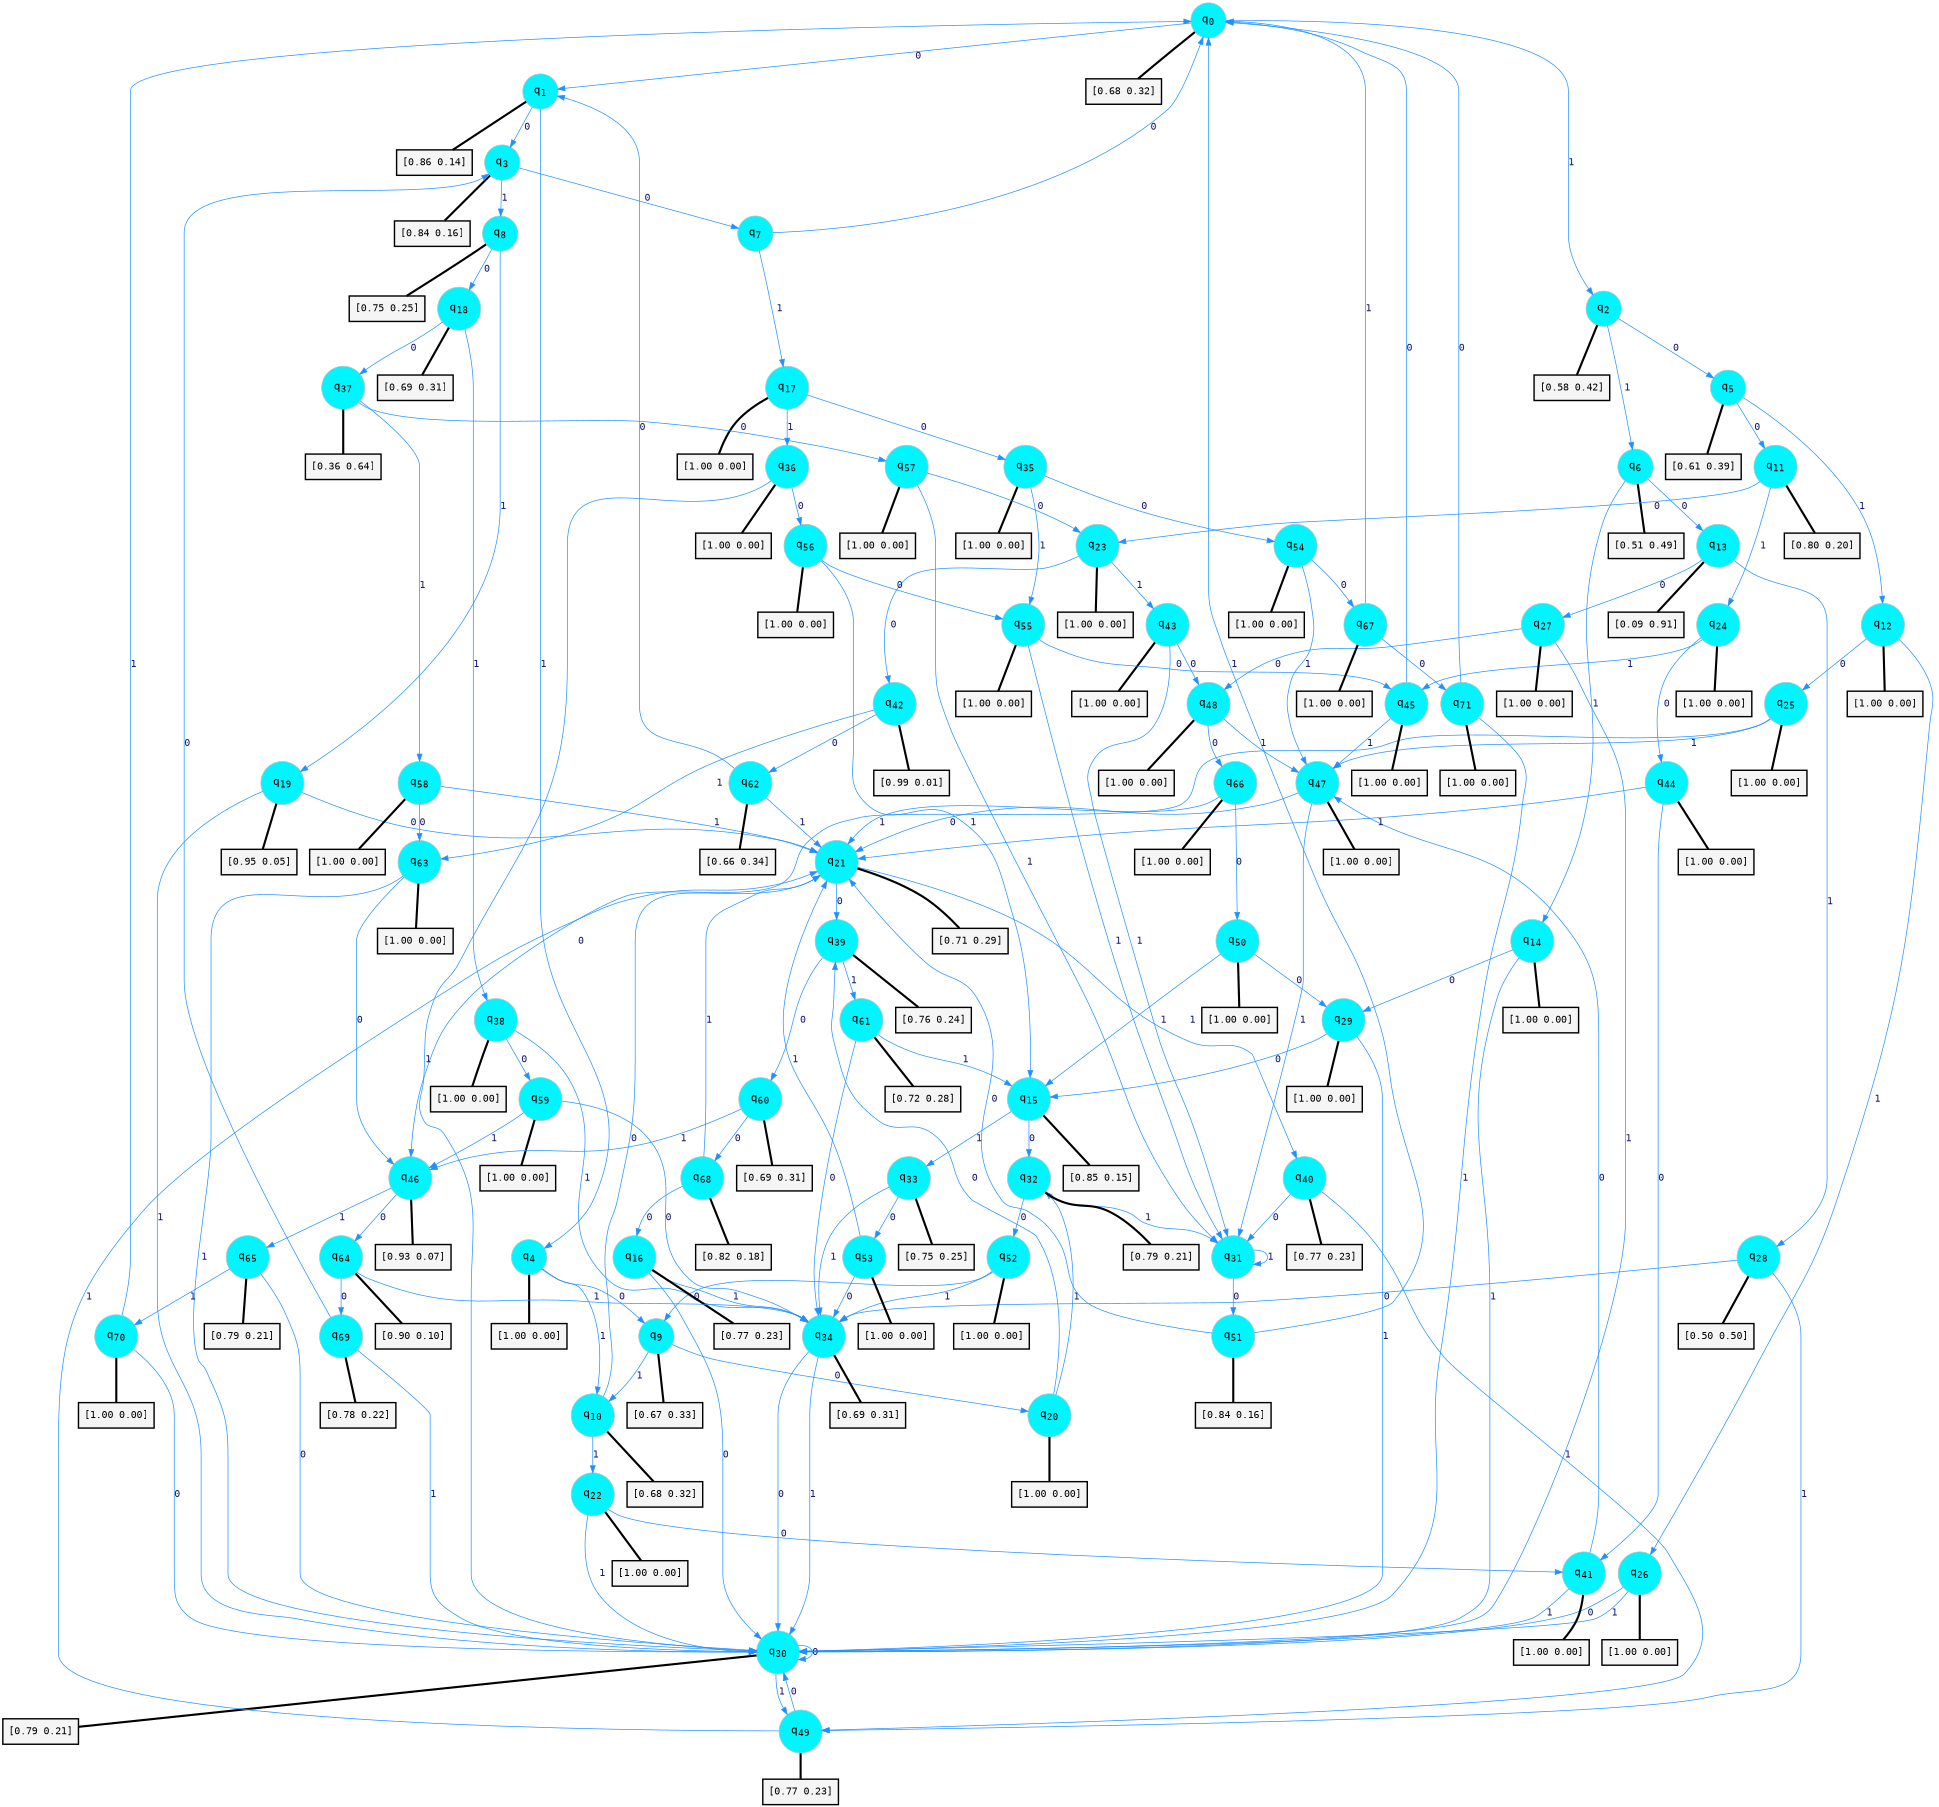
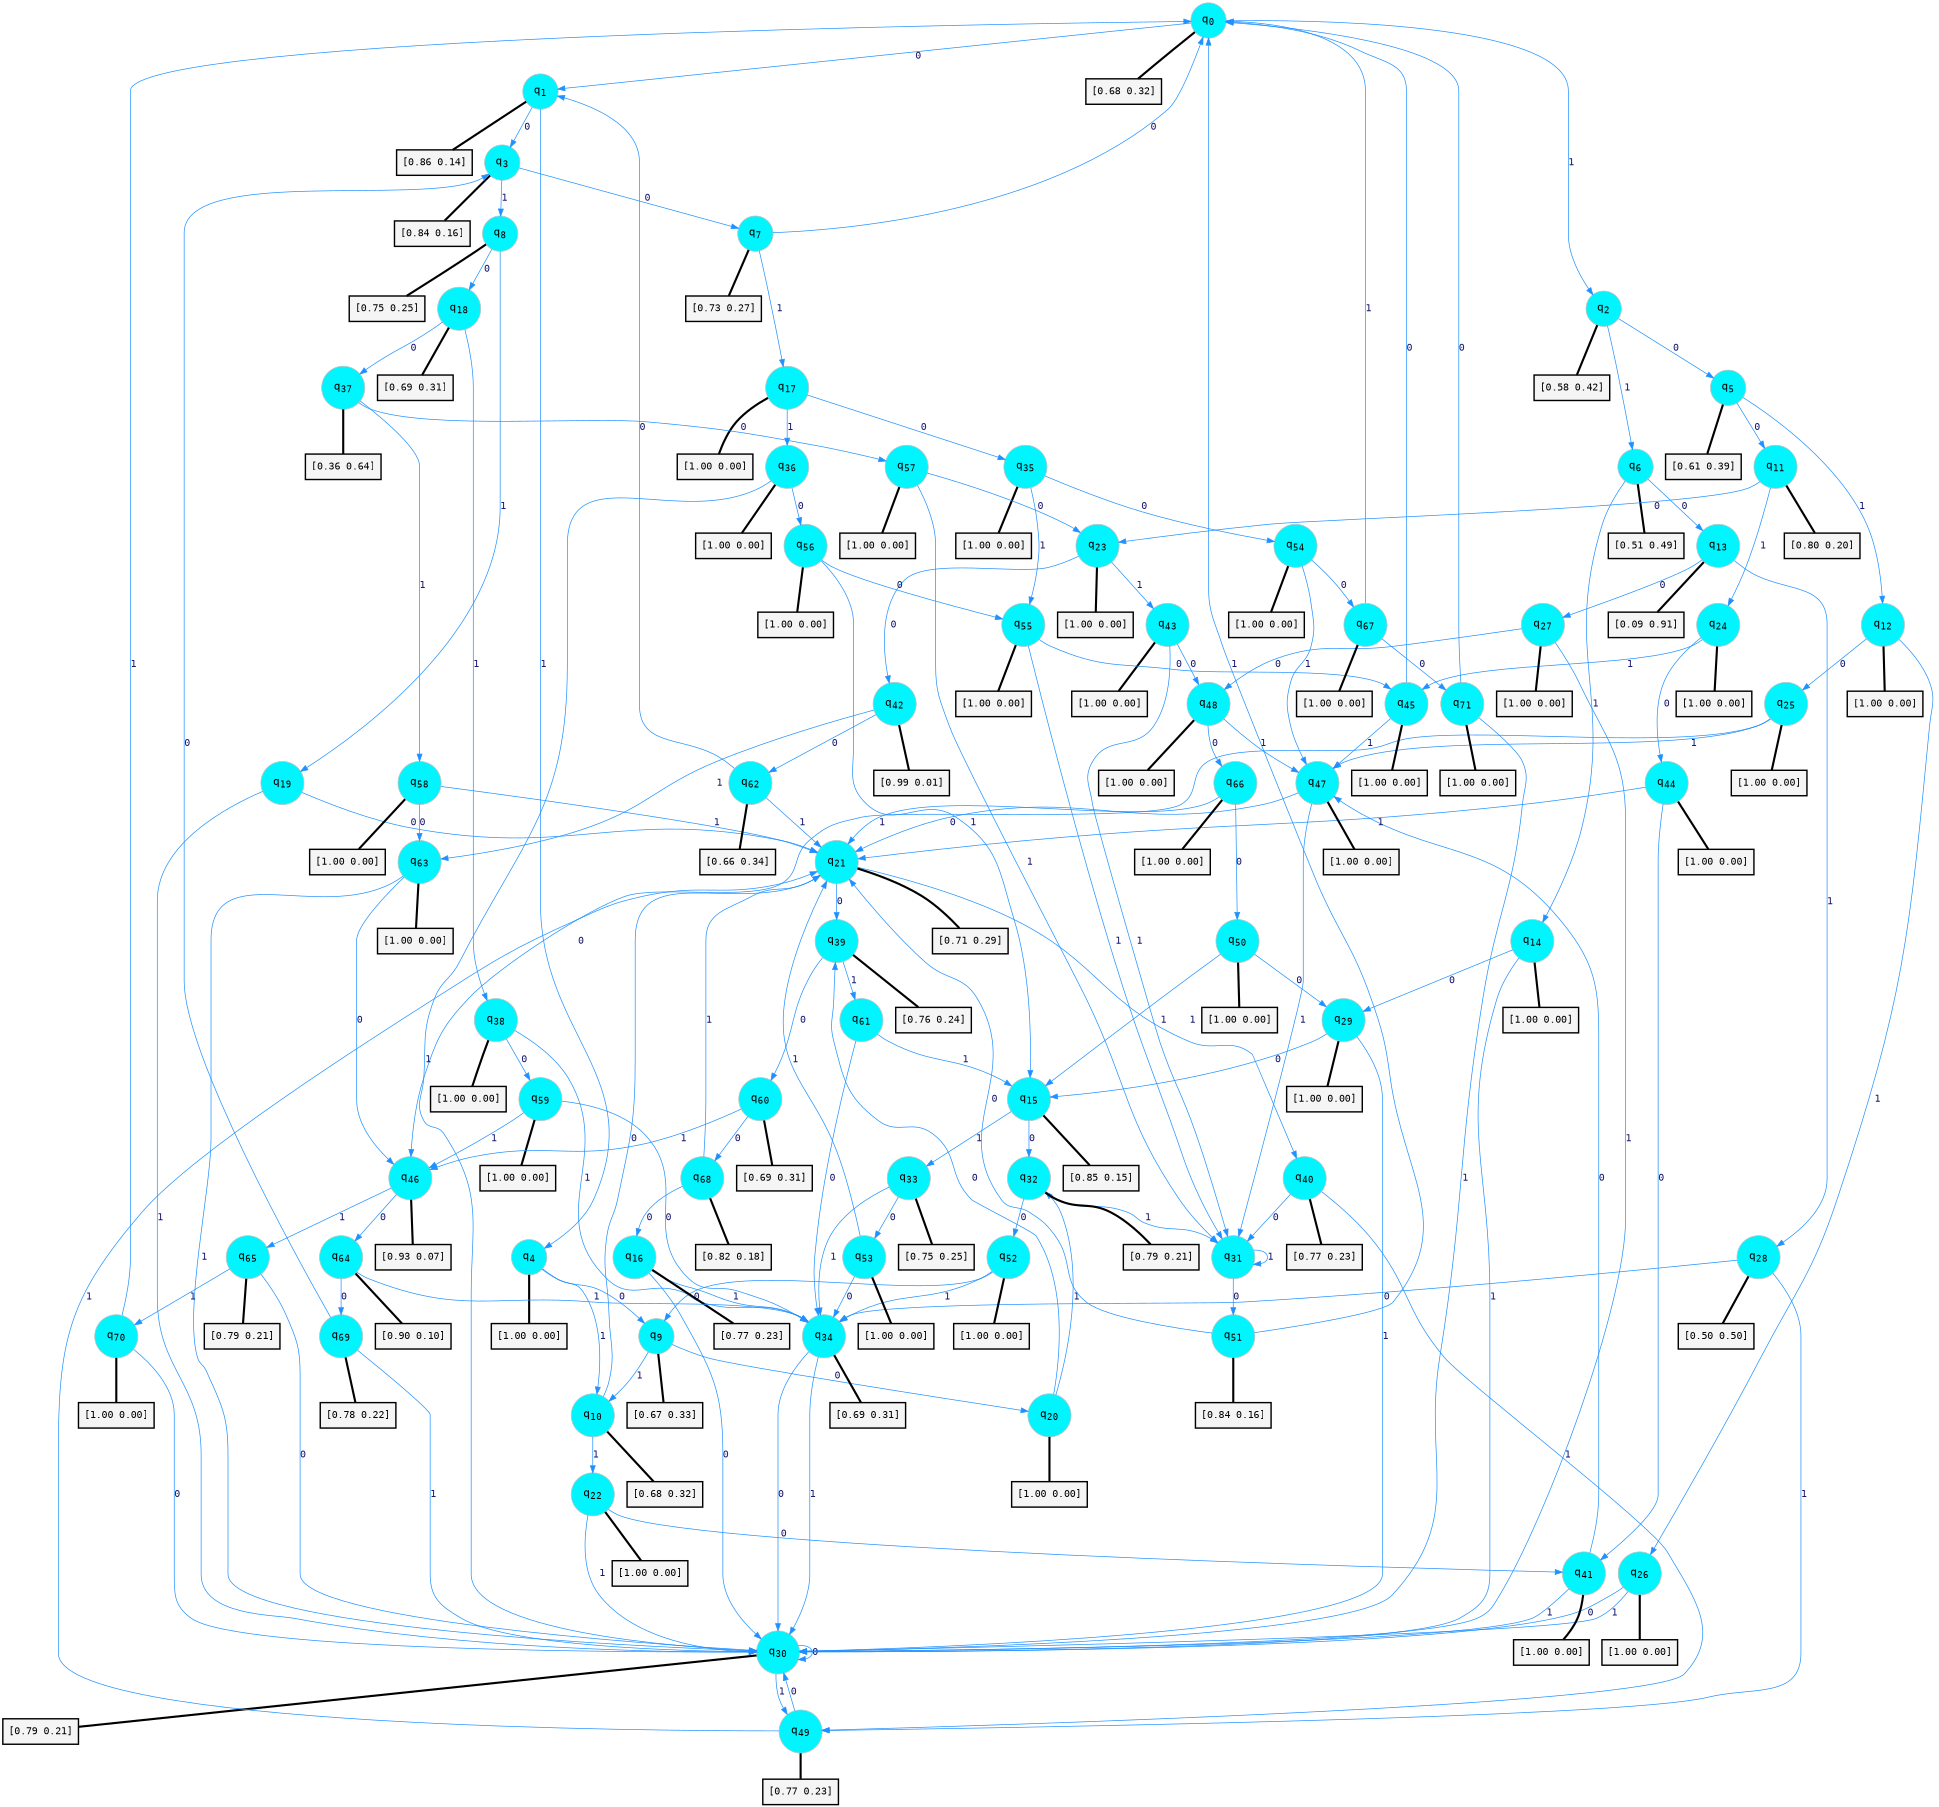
none -> (724, 309)
(259, 862) -> none
(923, 1099) -> none
